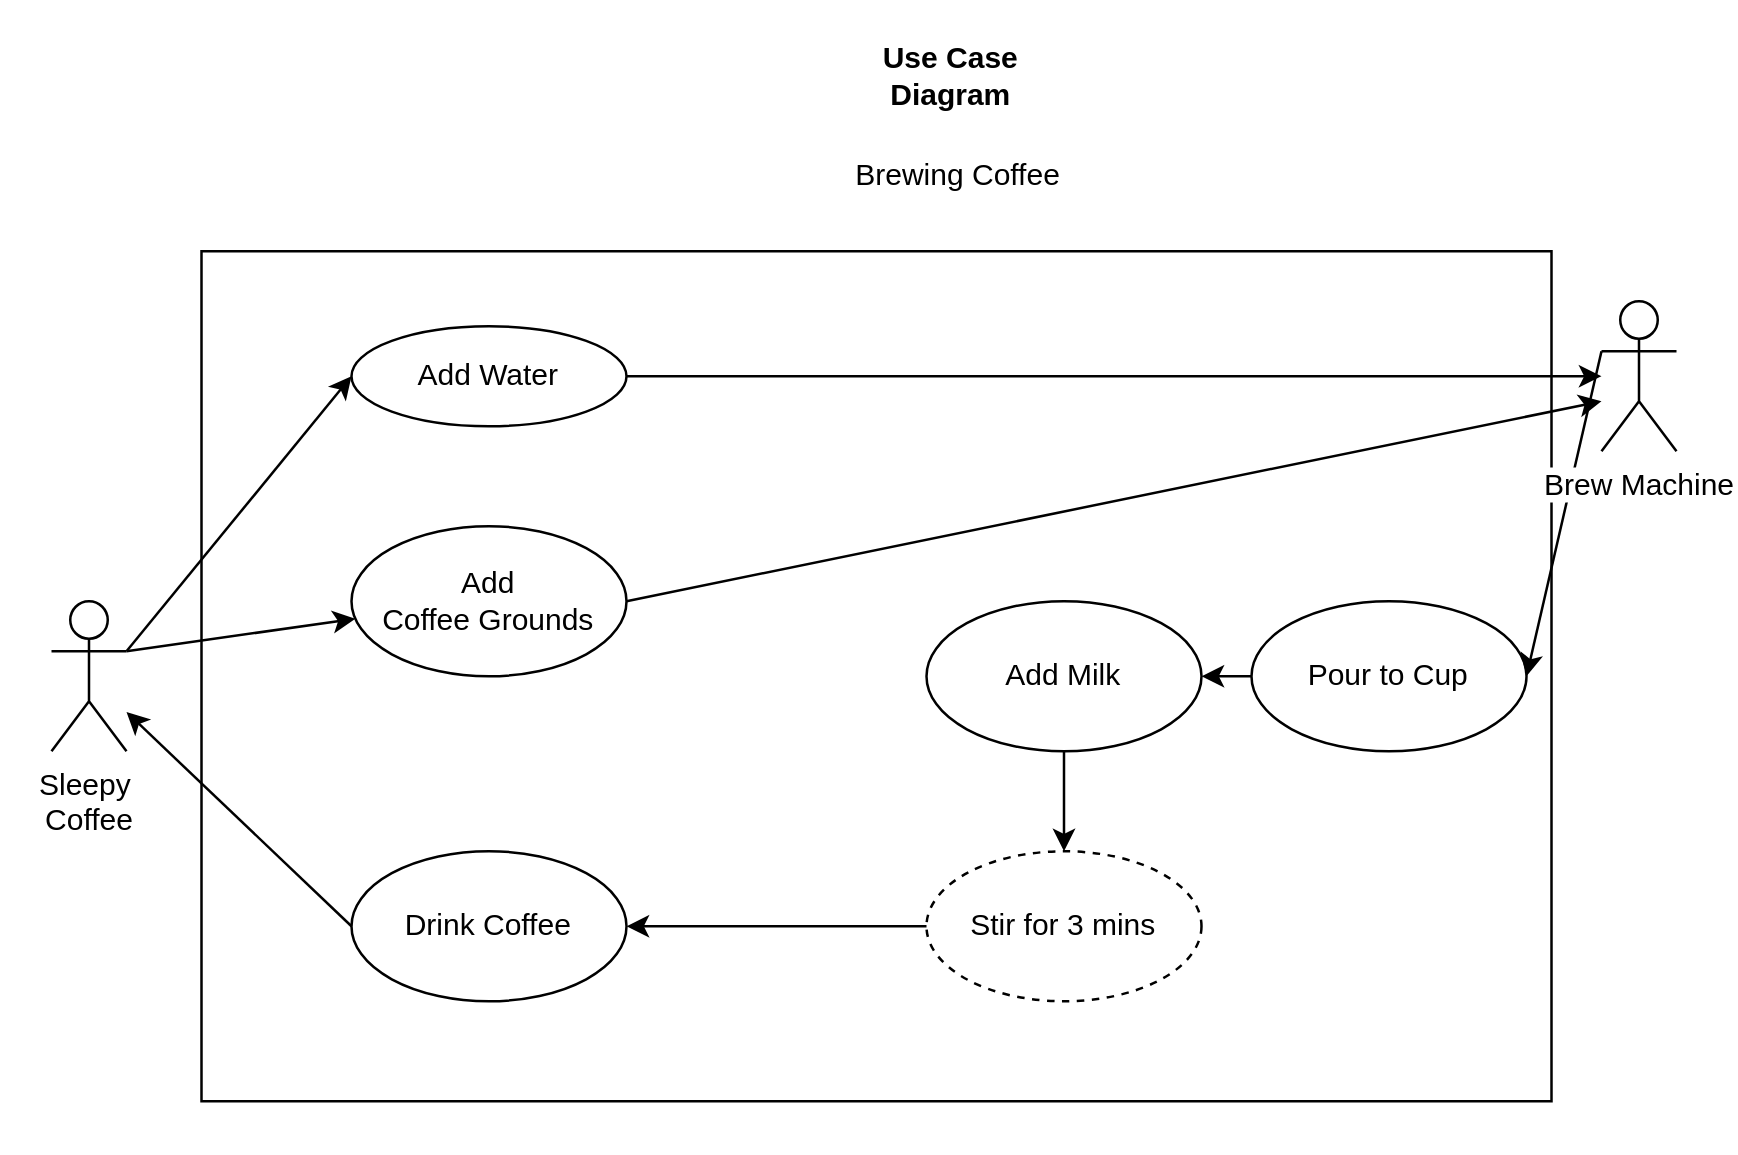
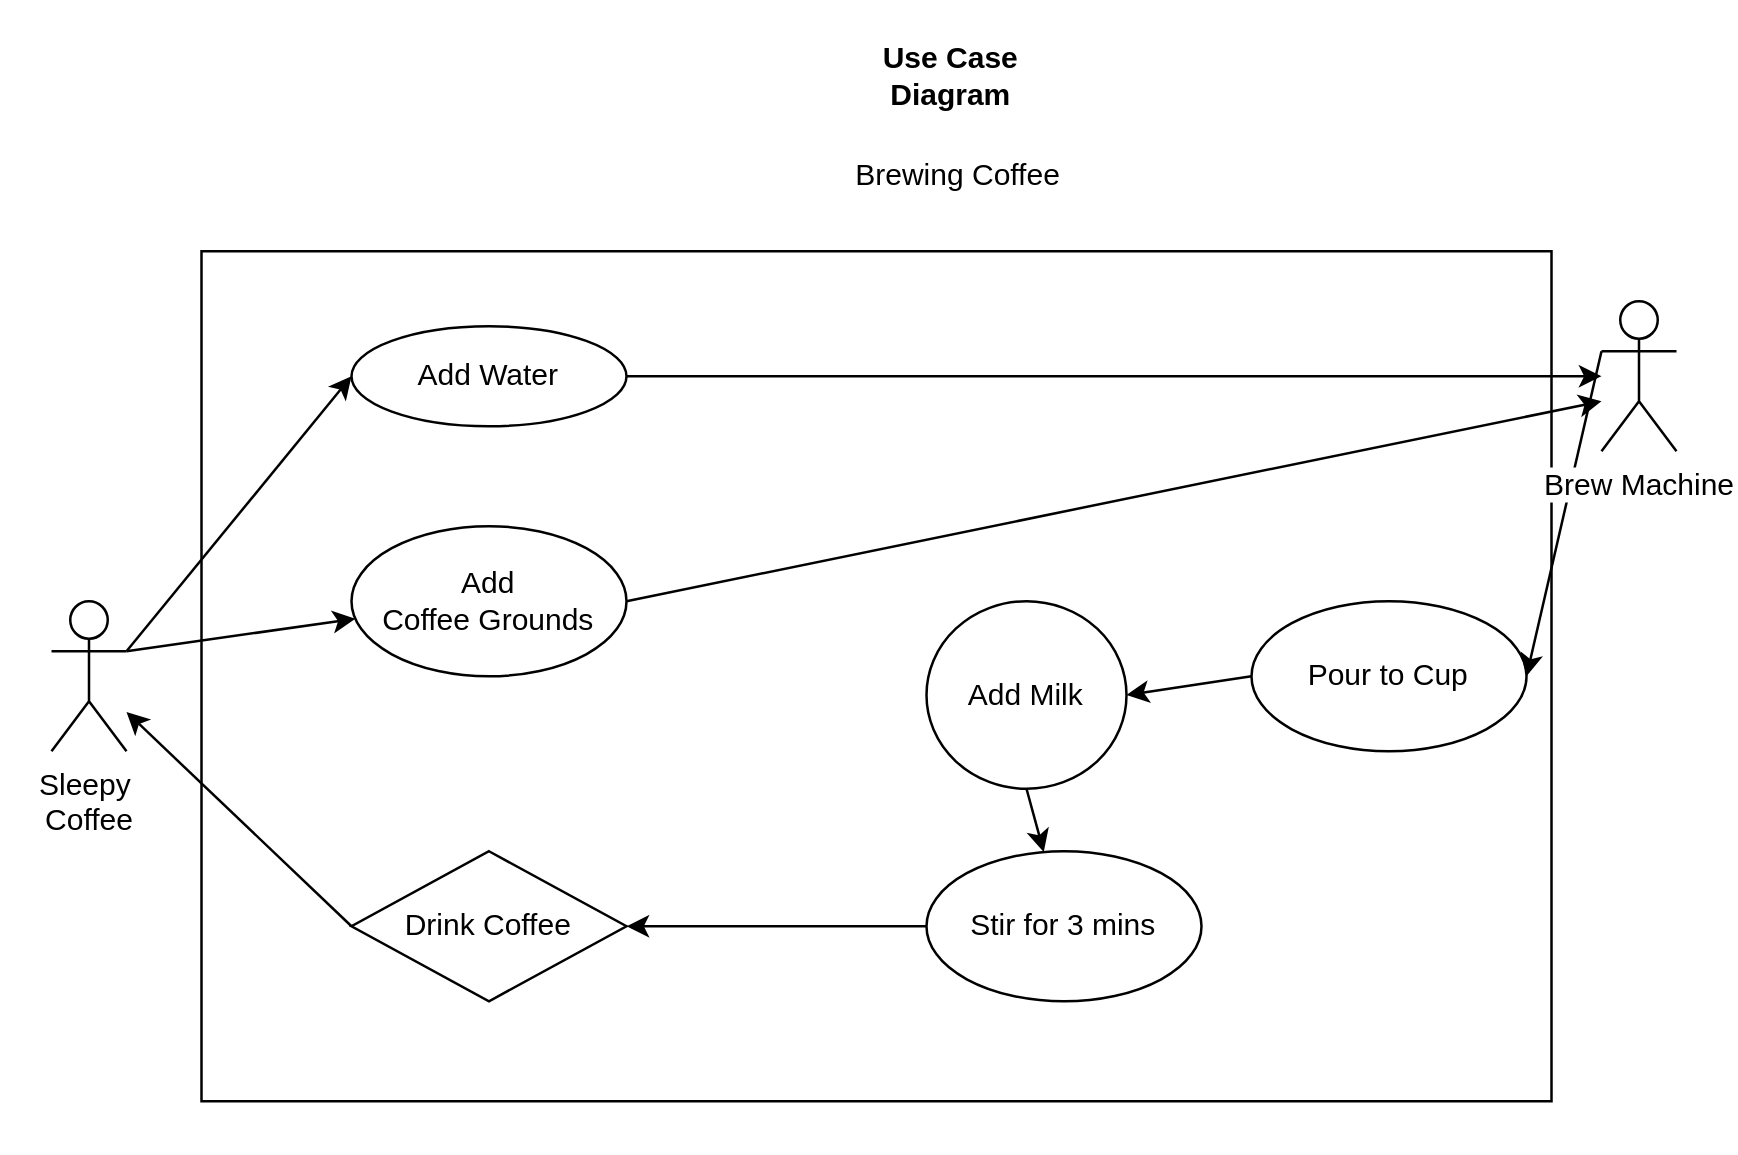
(1064, 676) -> (1026, 695)
(489, 926) -> (489, 926)
(1064, 926) -> (1064, 926)
